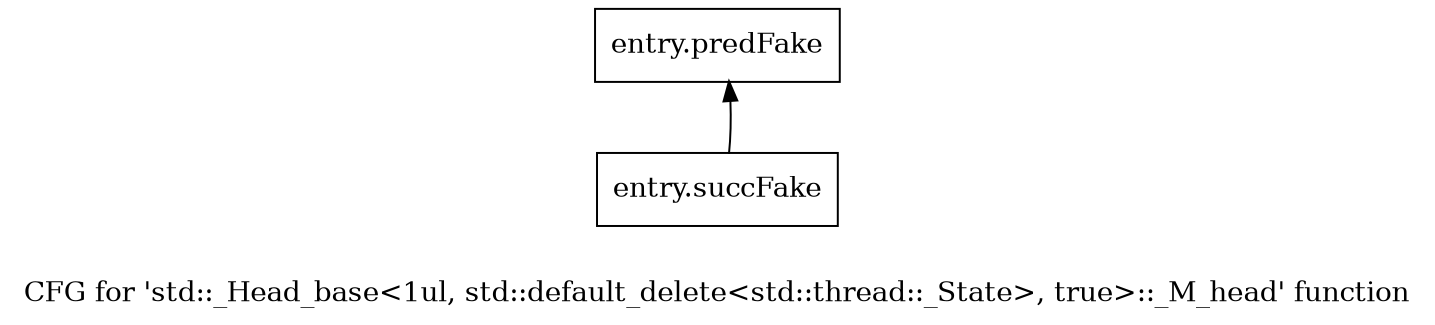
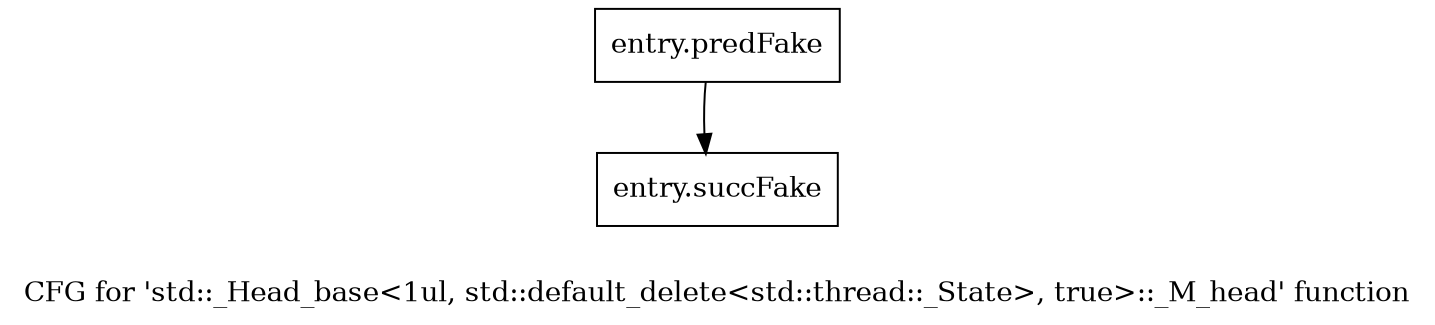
(731, 128) -> (704, 108)
